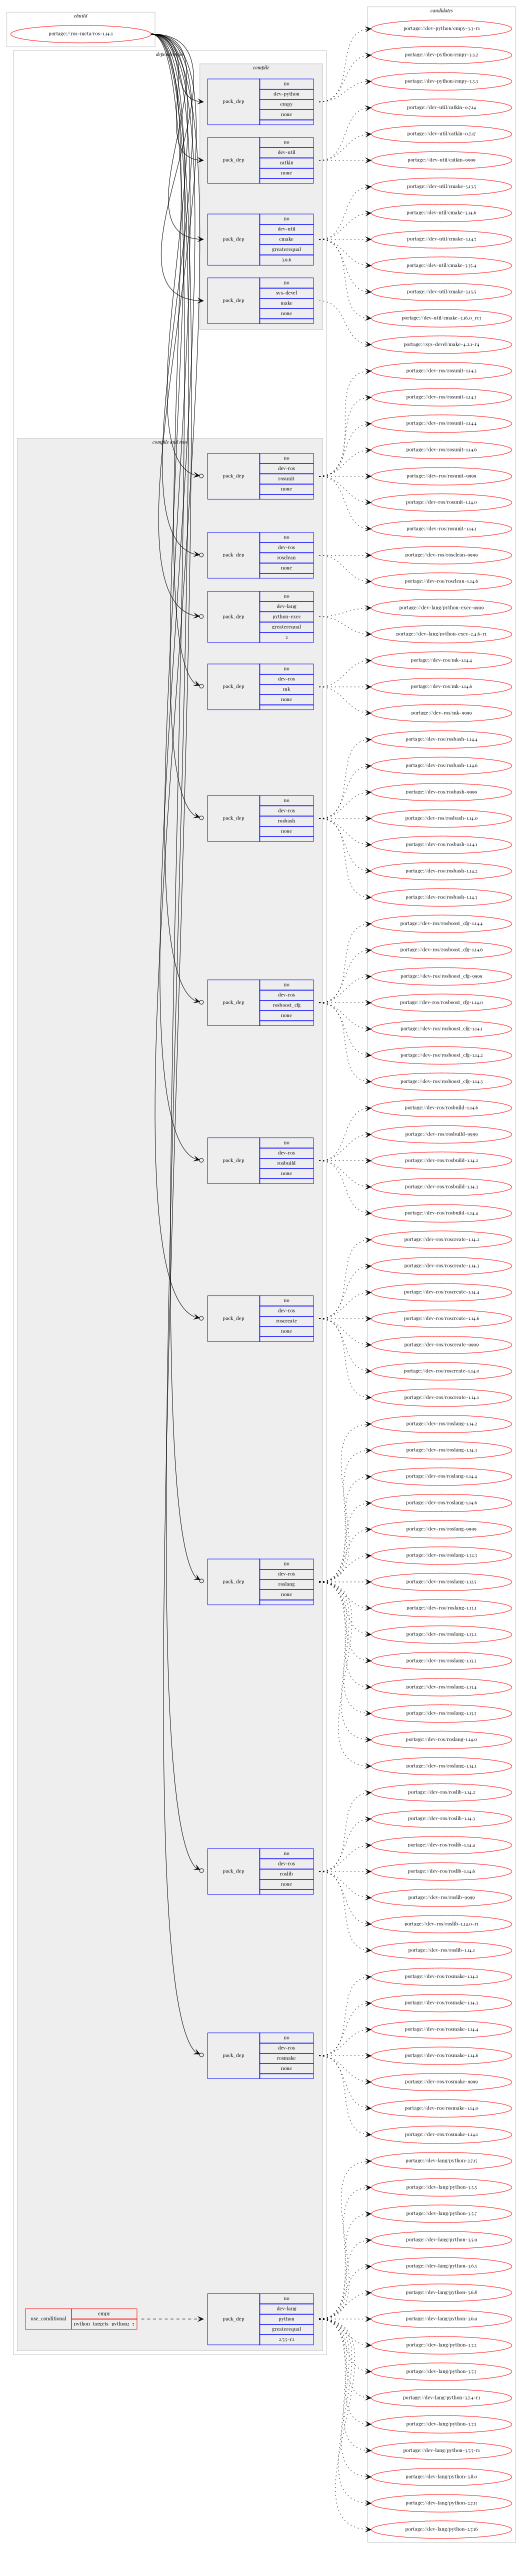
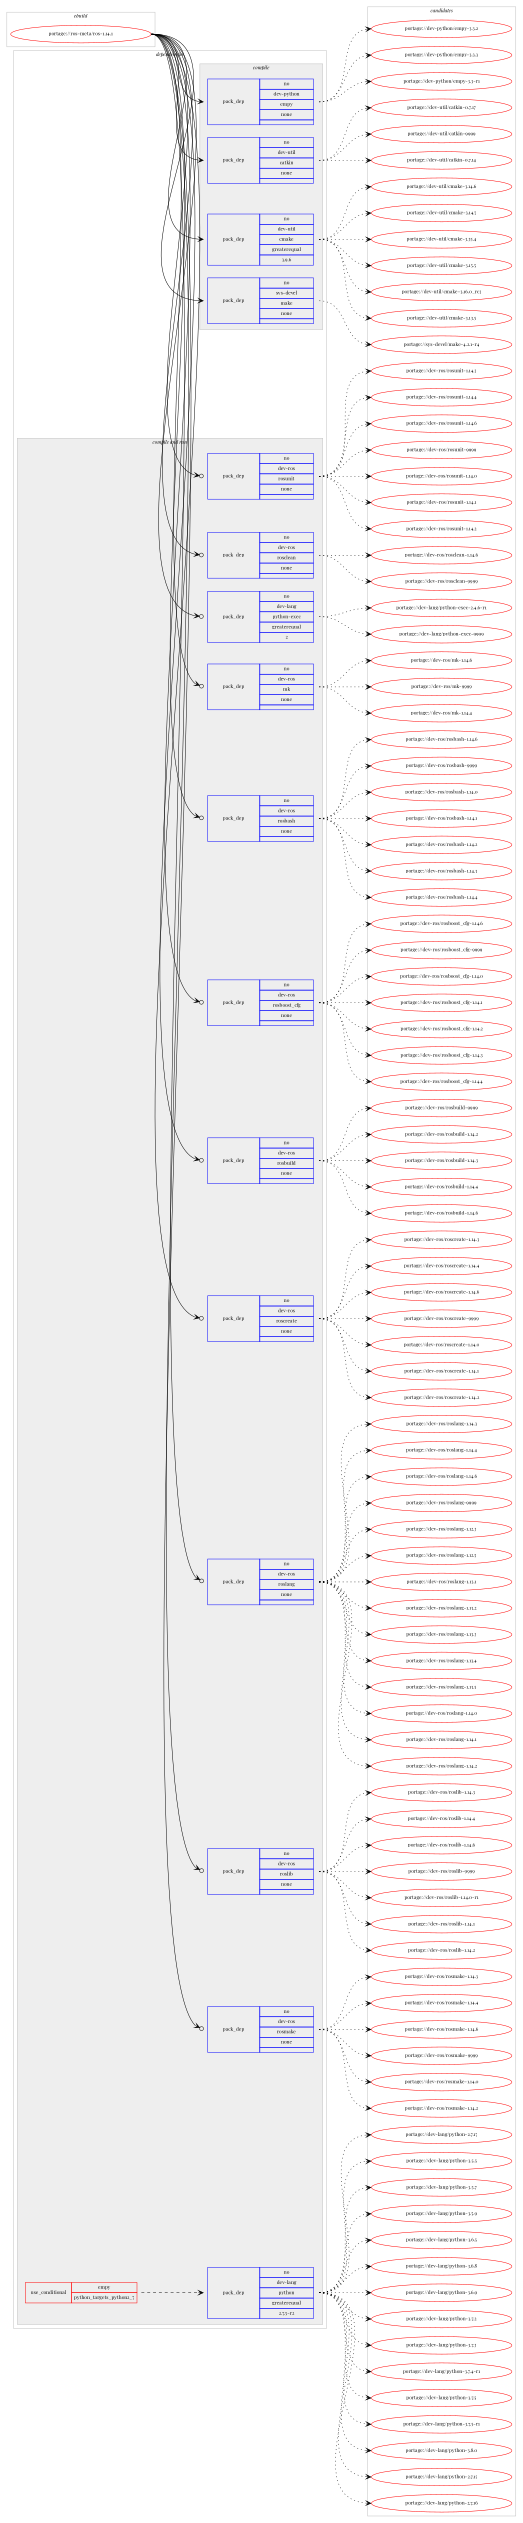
(442, 1556) -> (442, 1529)
(442, 2135) -> none
